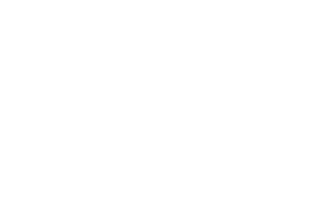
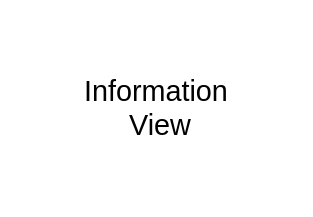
none -> (156, 108)
